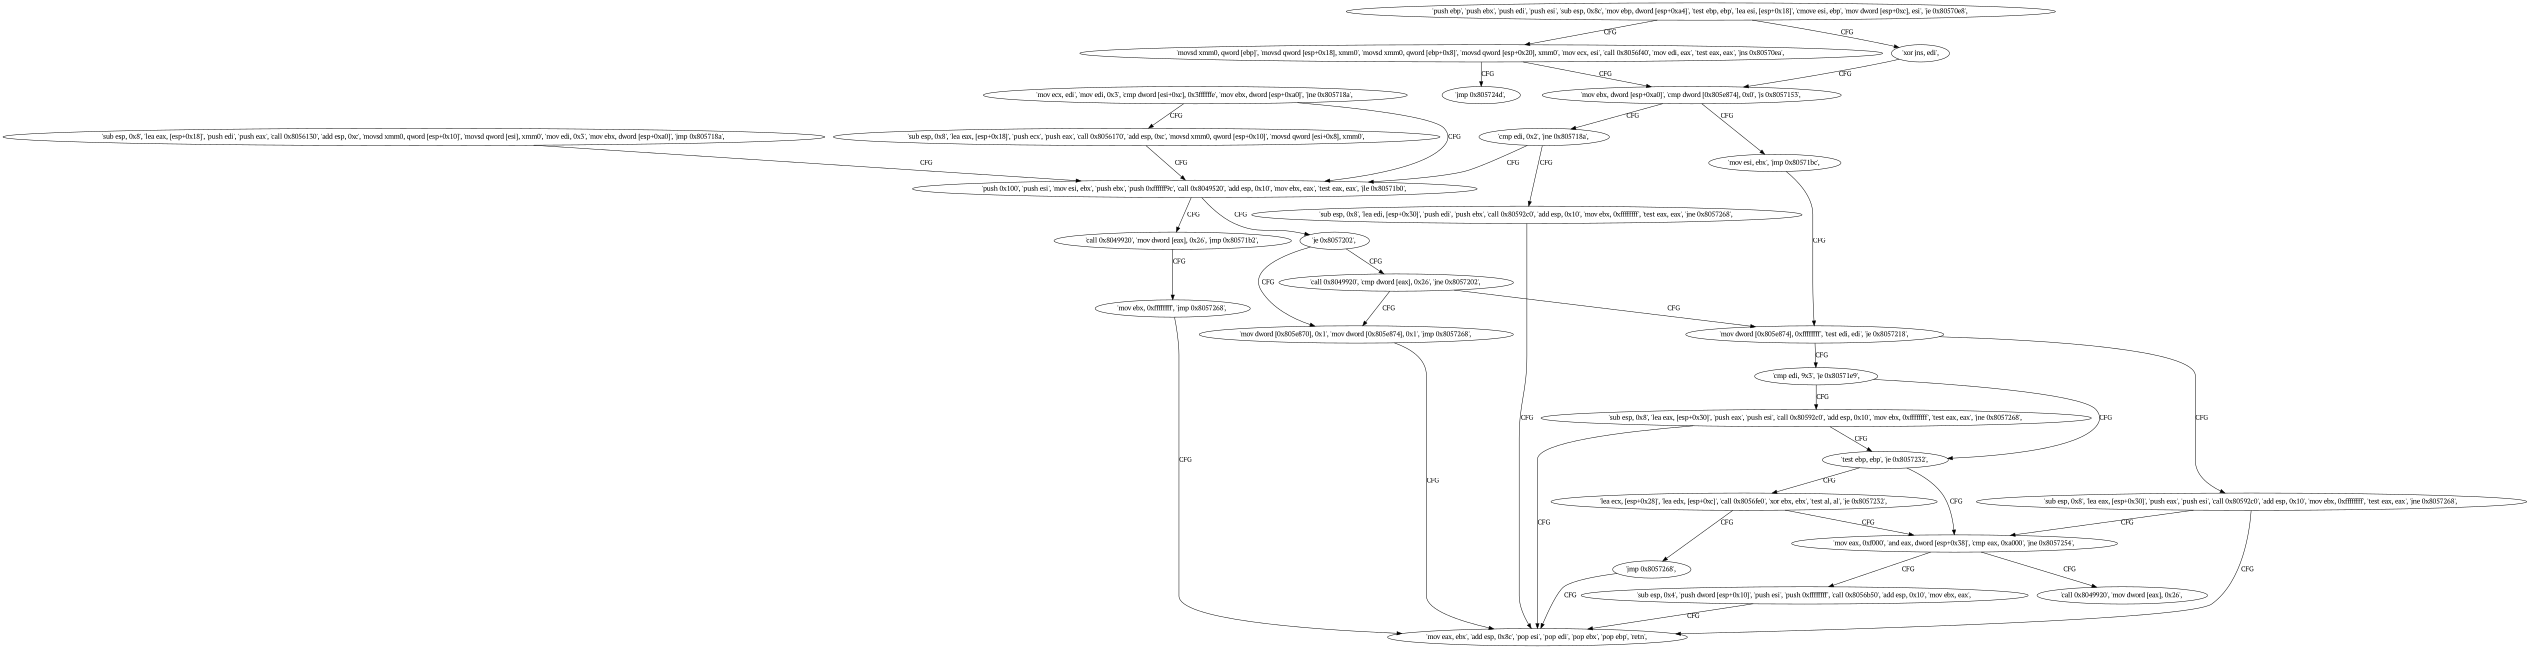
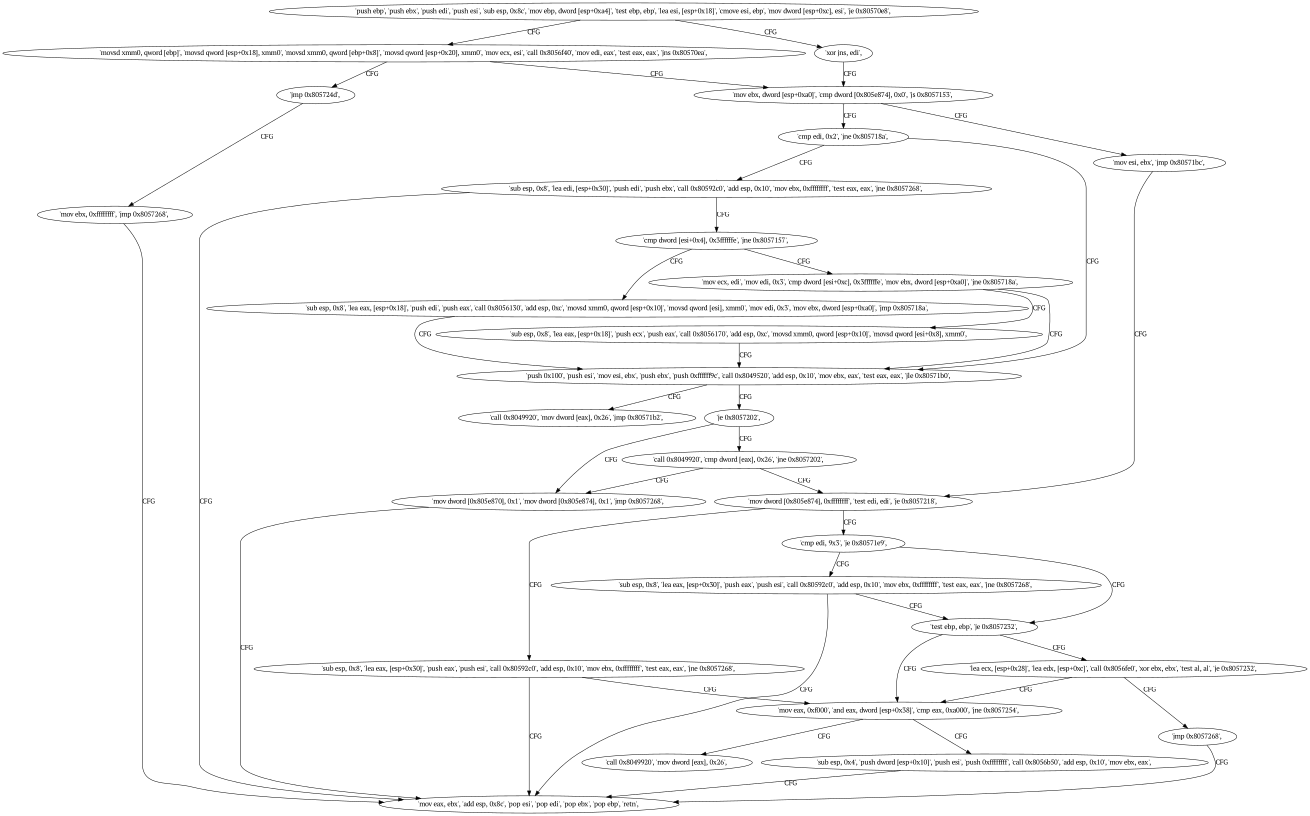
none -> (717, 241)
(1173, 272) -> (218, 154)
